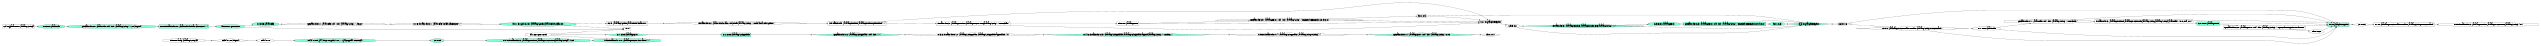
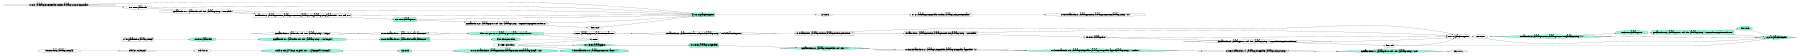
(265, 24) -> none
(1842, 24) -> none
